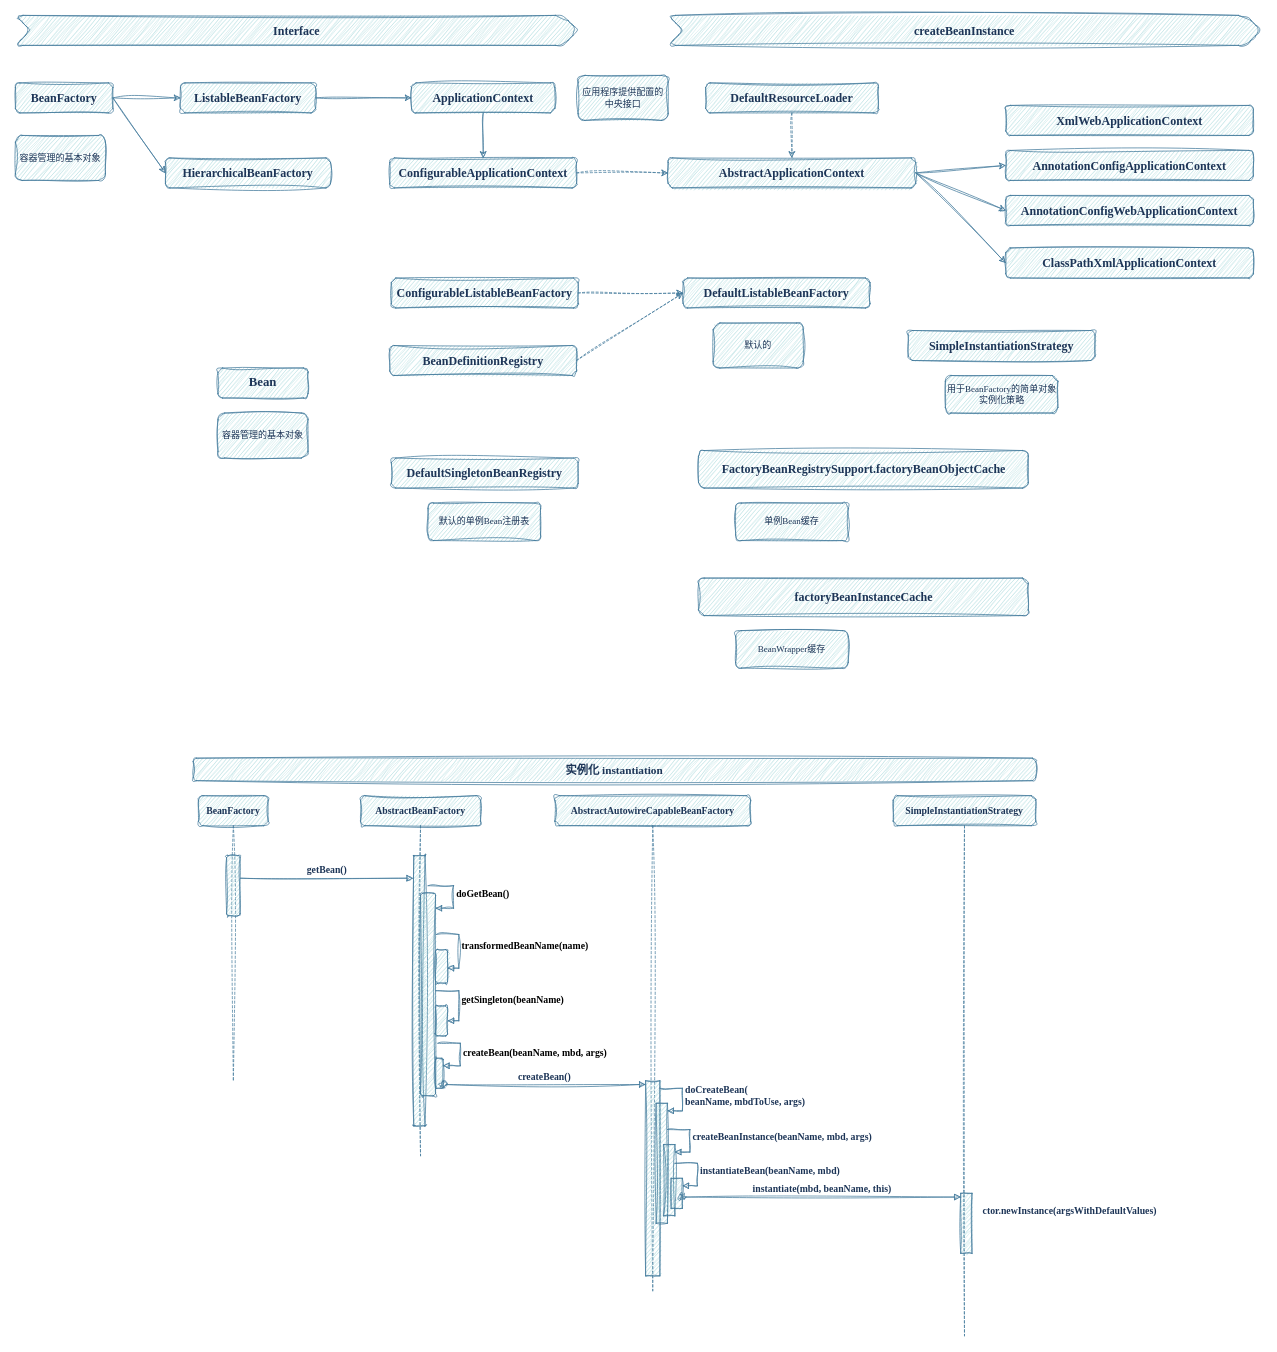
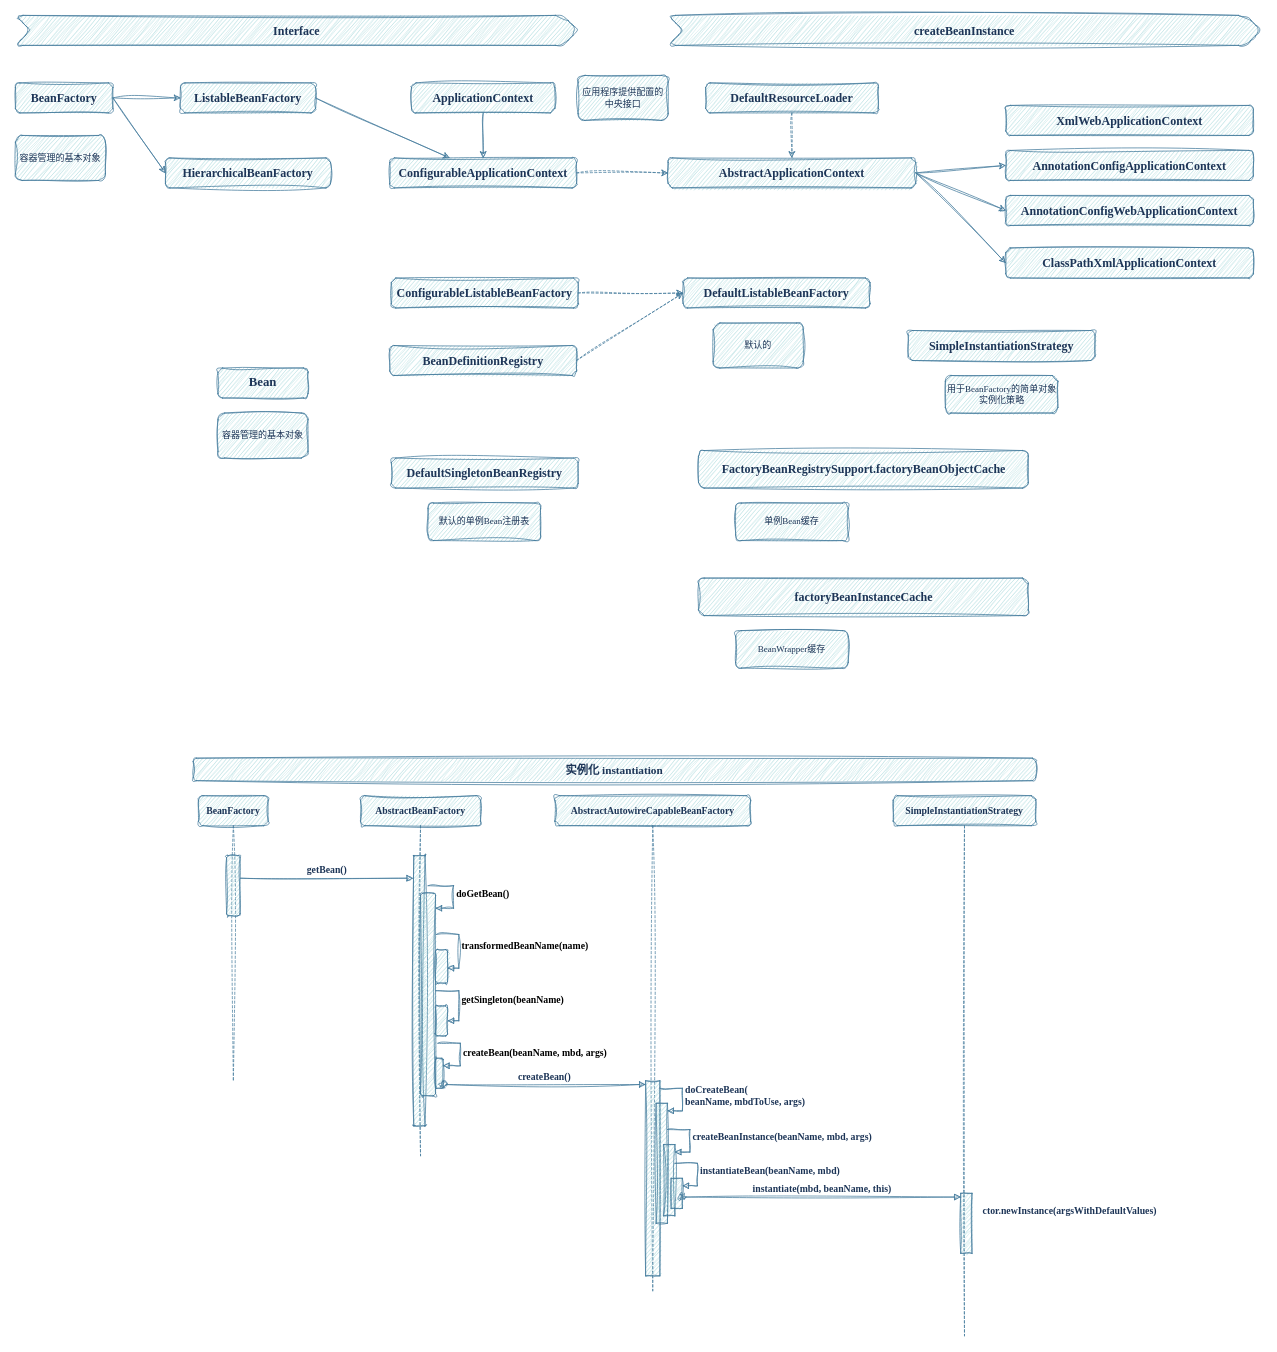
(361, 98) -> (381, 127)
